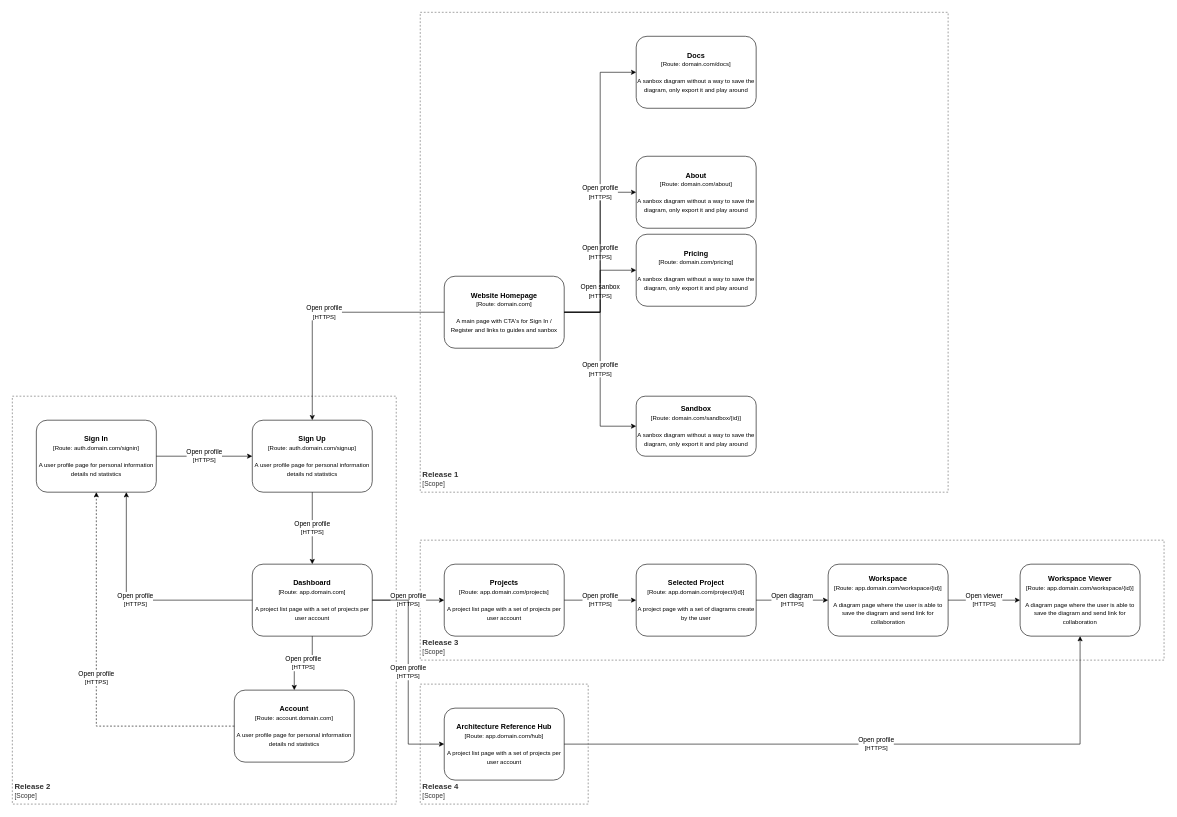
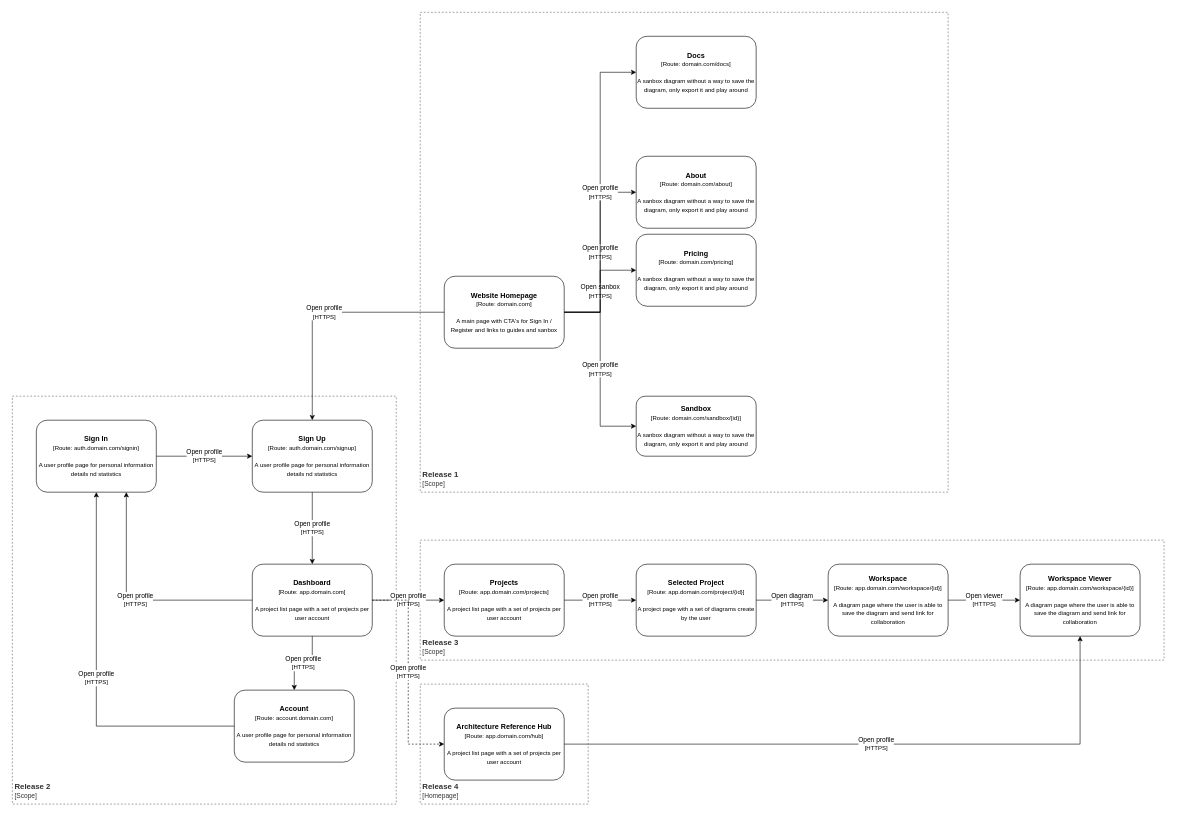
(145, 726) -> (145, 726)
(408, 727) -> (408, 727)
(439, 791) -> (443, 791)
